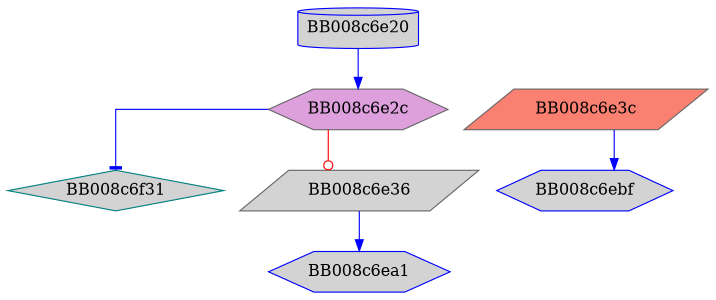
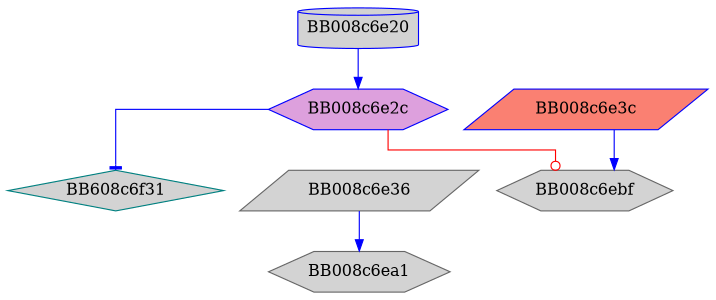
(358, 109) -> (358, 109)
(586, 109) -> (586, 109)
(328, 145) -> (467, 150)
(116, 191) -> (116, 191)
(585, 191) -> (585, 191)
(359, 272) -> (359, 272)
